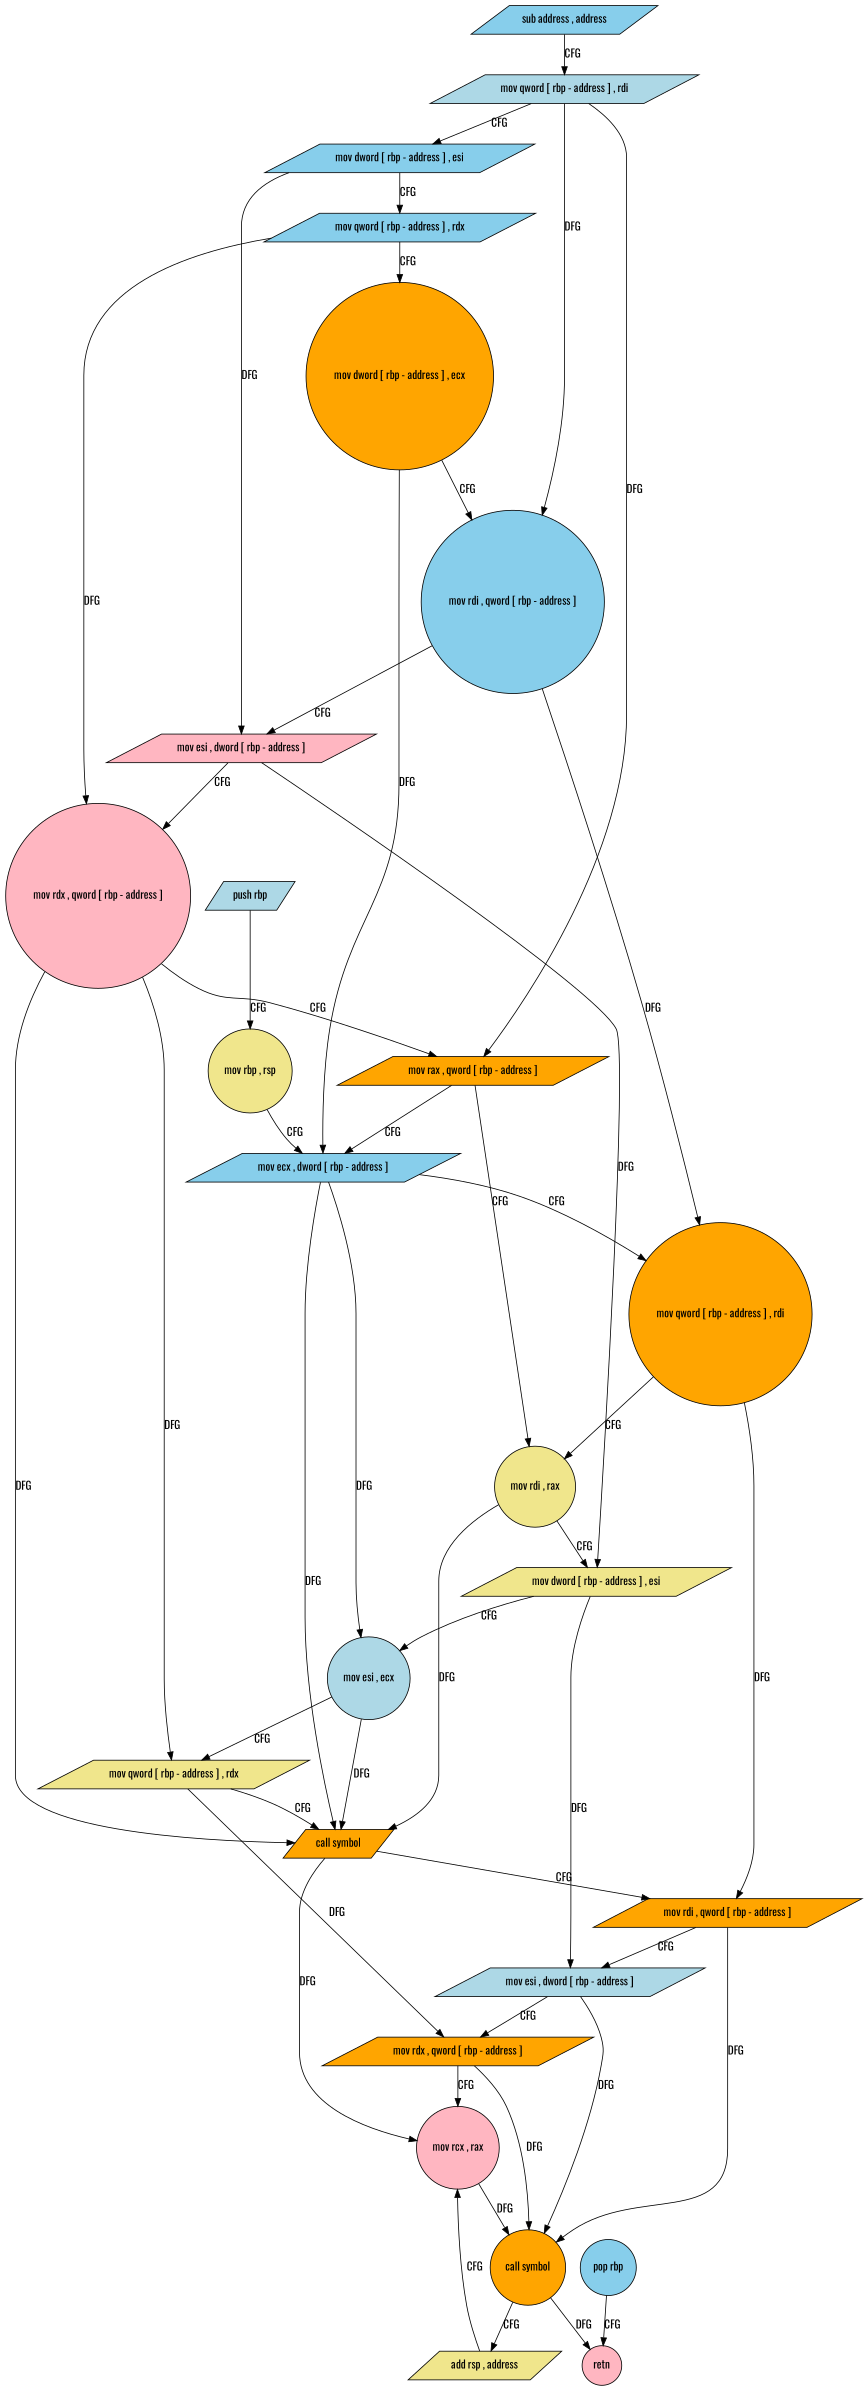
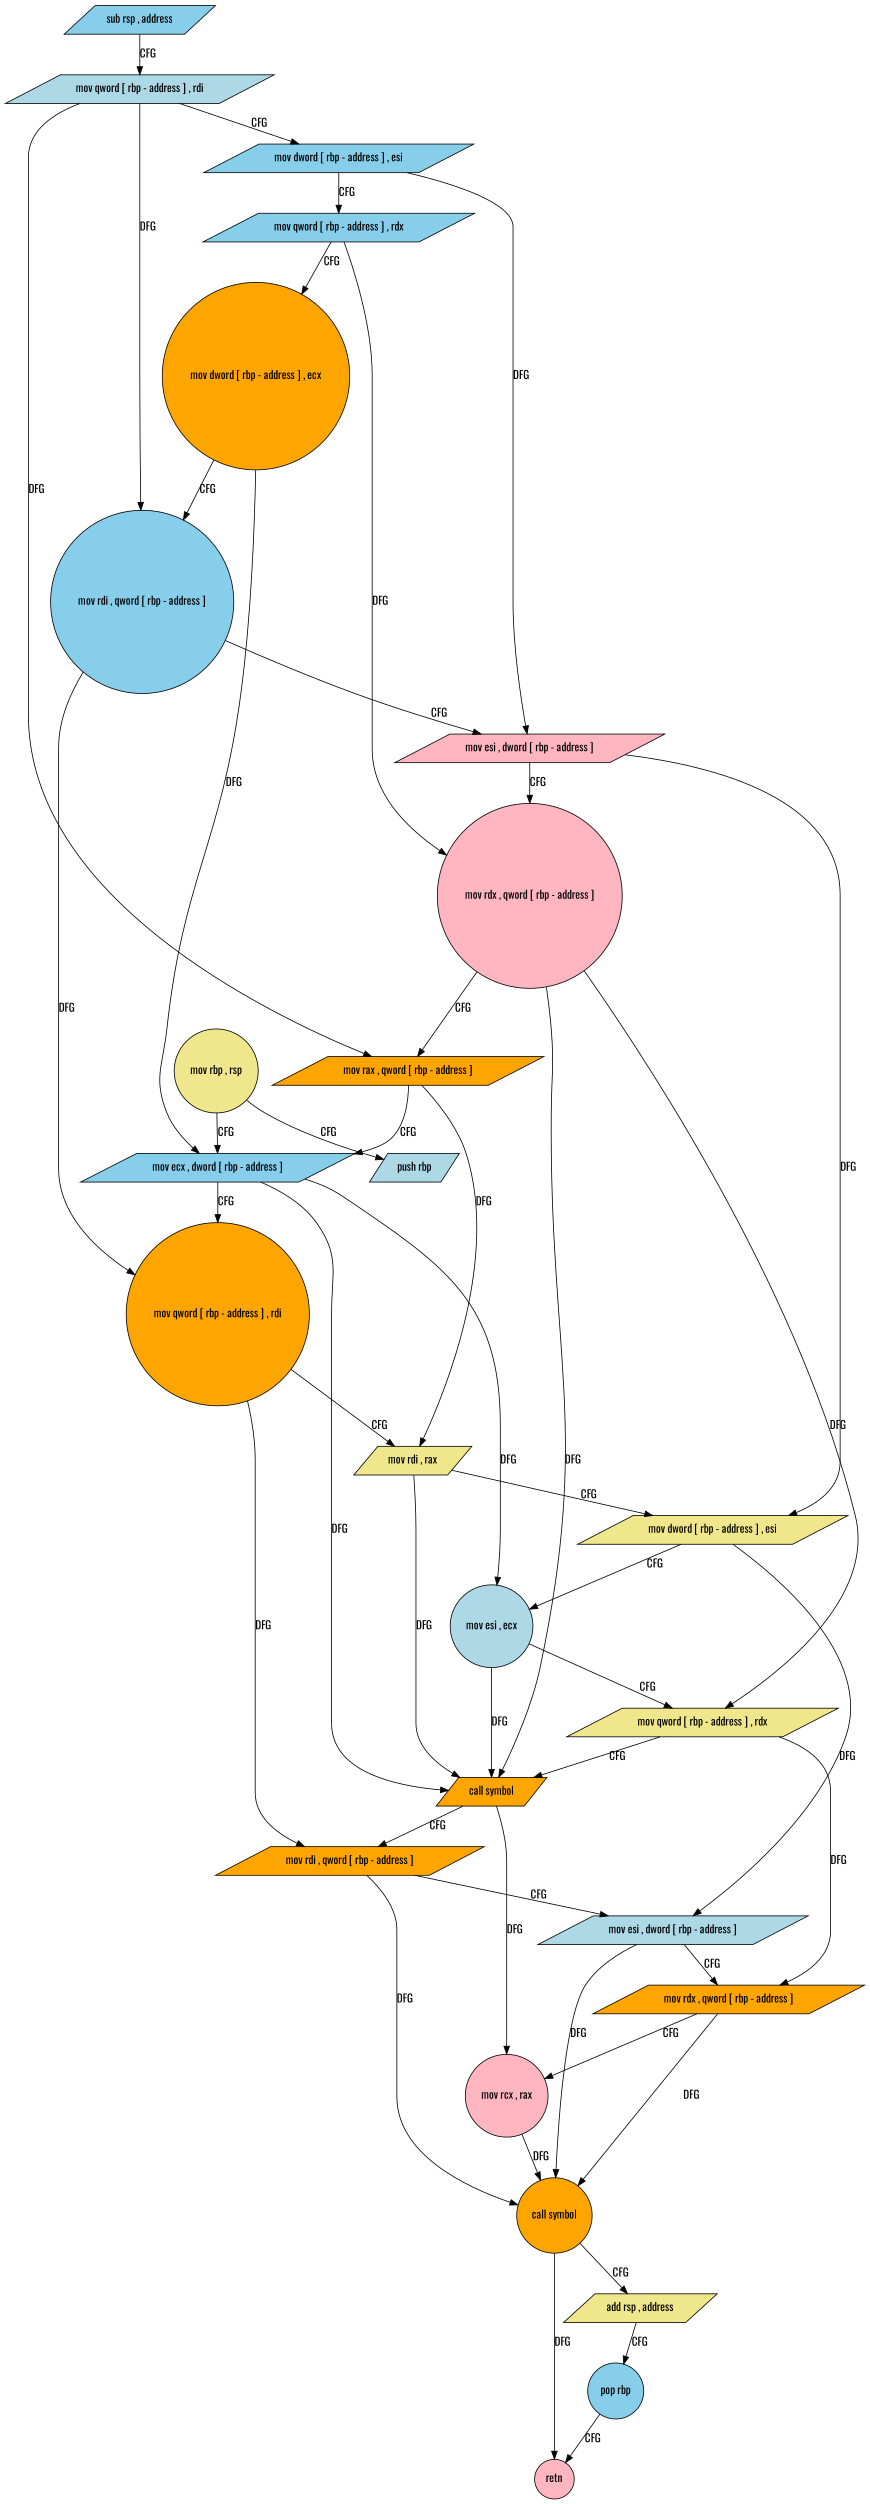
(565, 20) -> (140, 20)
(250, 966) -> (309, 1134)
(500, 1202) -> (484, 1202)
(535, 1487) -> (413, 1461)
(462, 2275) -> (631, 2340)
